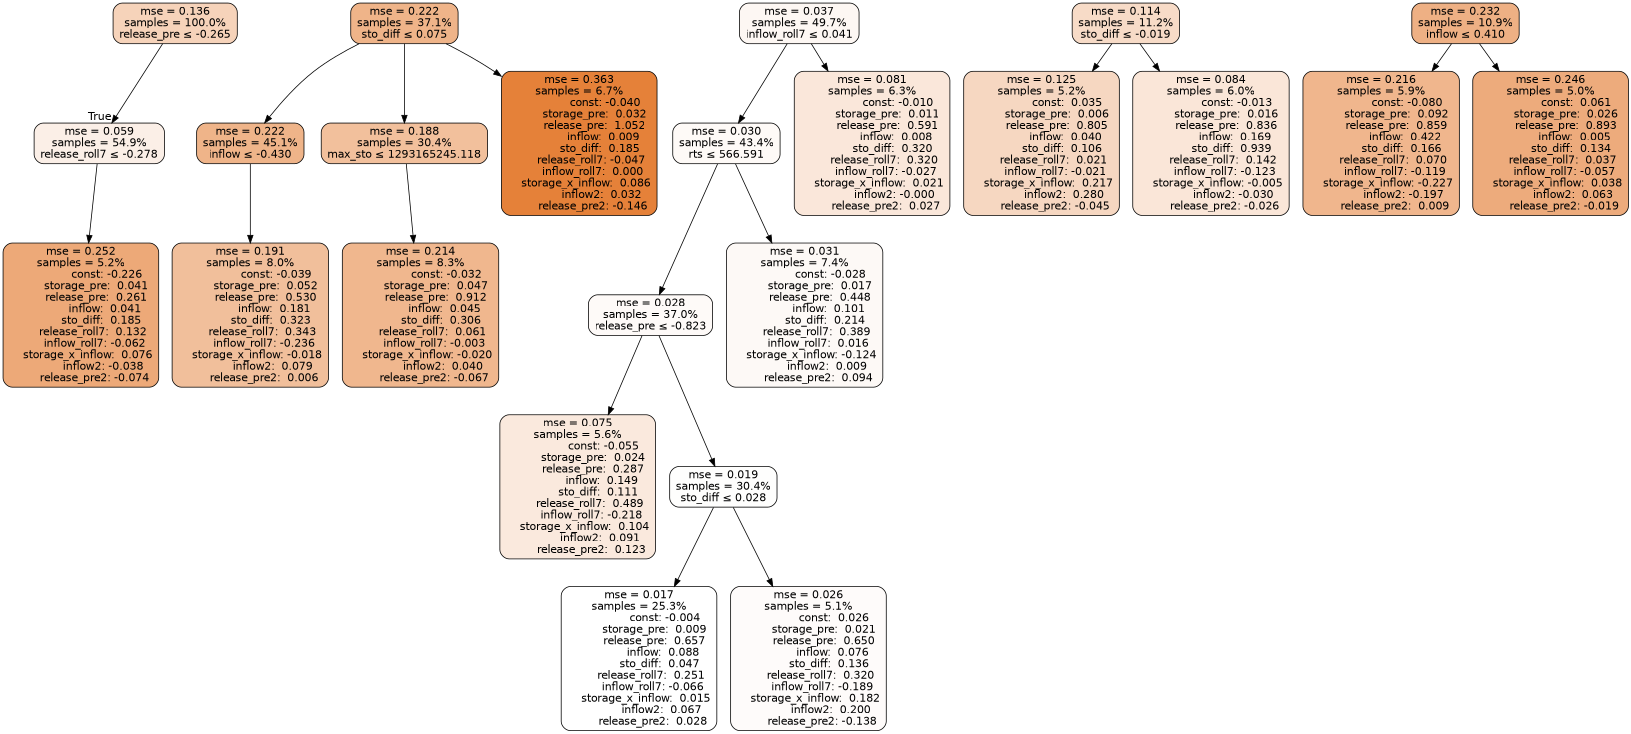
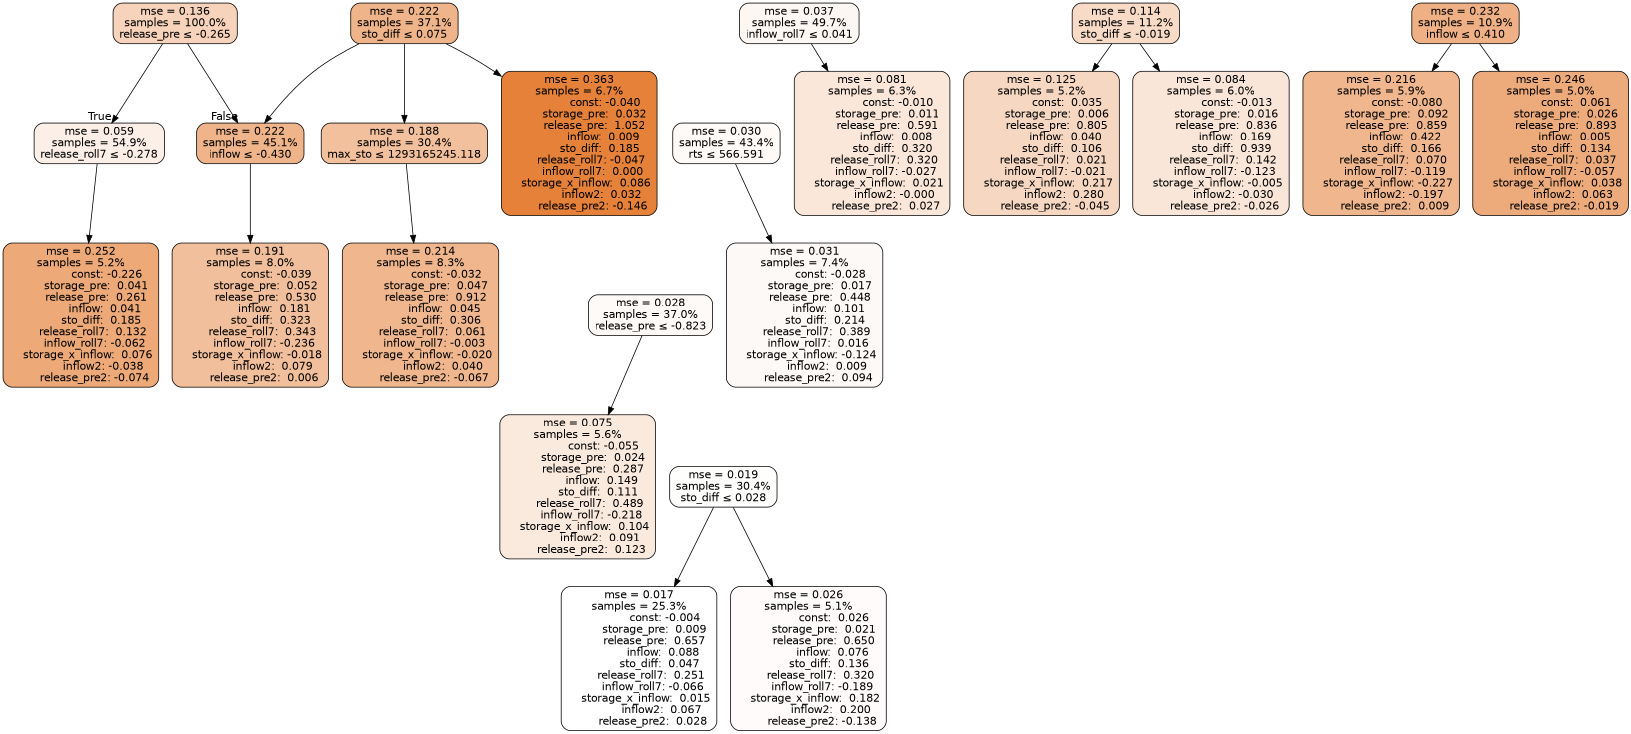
none -> (211, 80)
(765, 80) -> none
(690, 226) -> none
(685, 397) -> none
